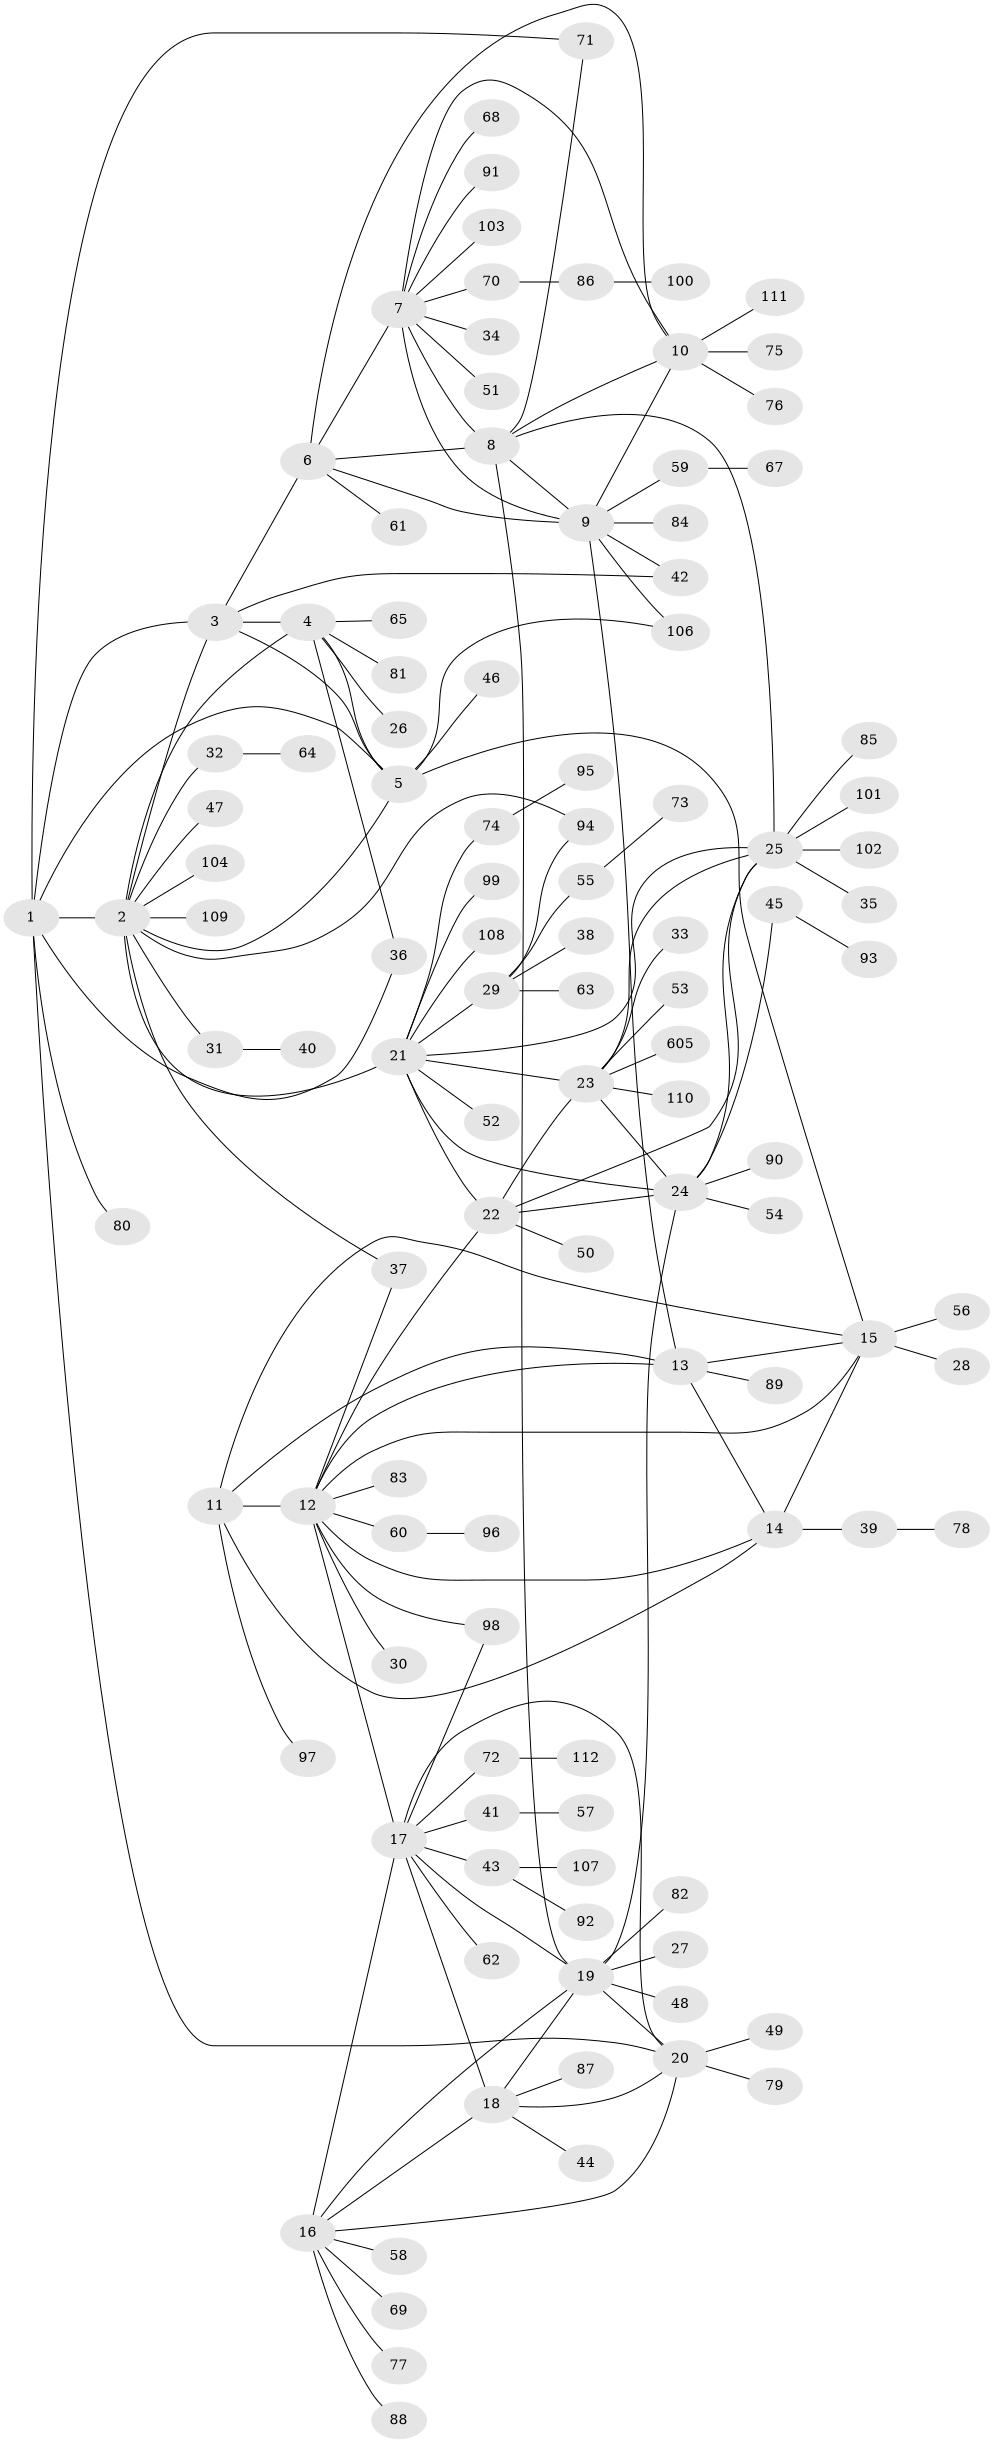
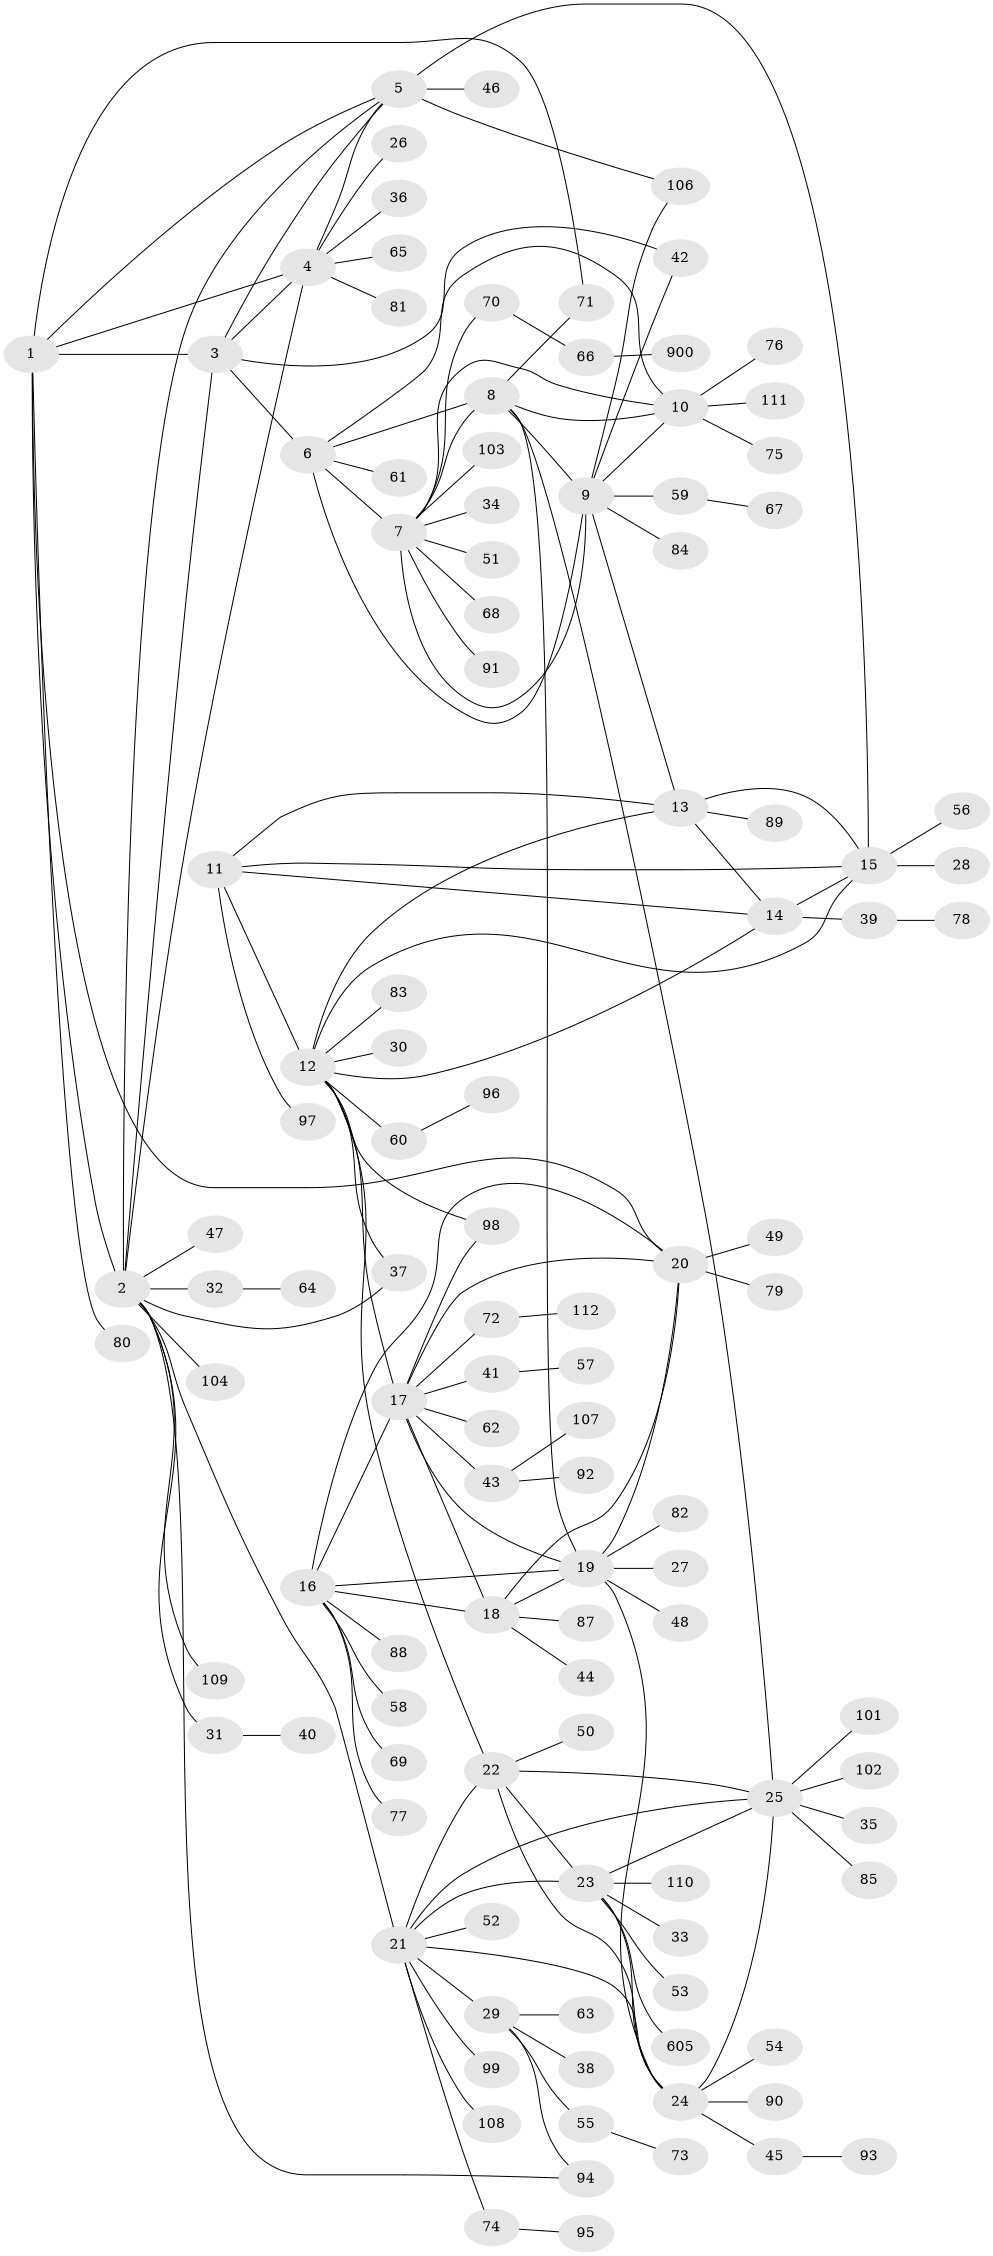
(586, 282) -> (586, 357)
(681, 282) -> (681, 353)
(154, 1059) -> (170, 311)
